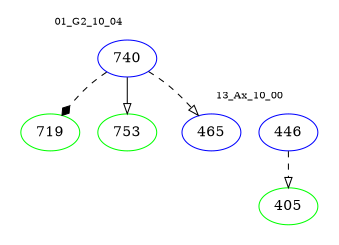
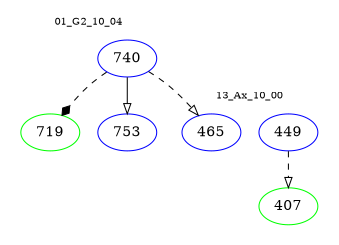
(127, 132) -> (127, 132)
(288, 132) -> (288, 132)
(288, 206) -> (288, 206)
